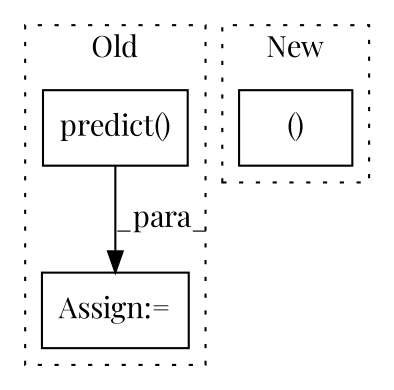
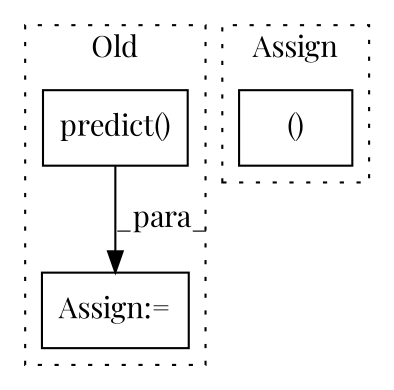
(296, 49) -> (296, 49)
